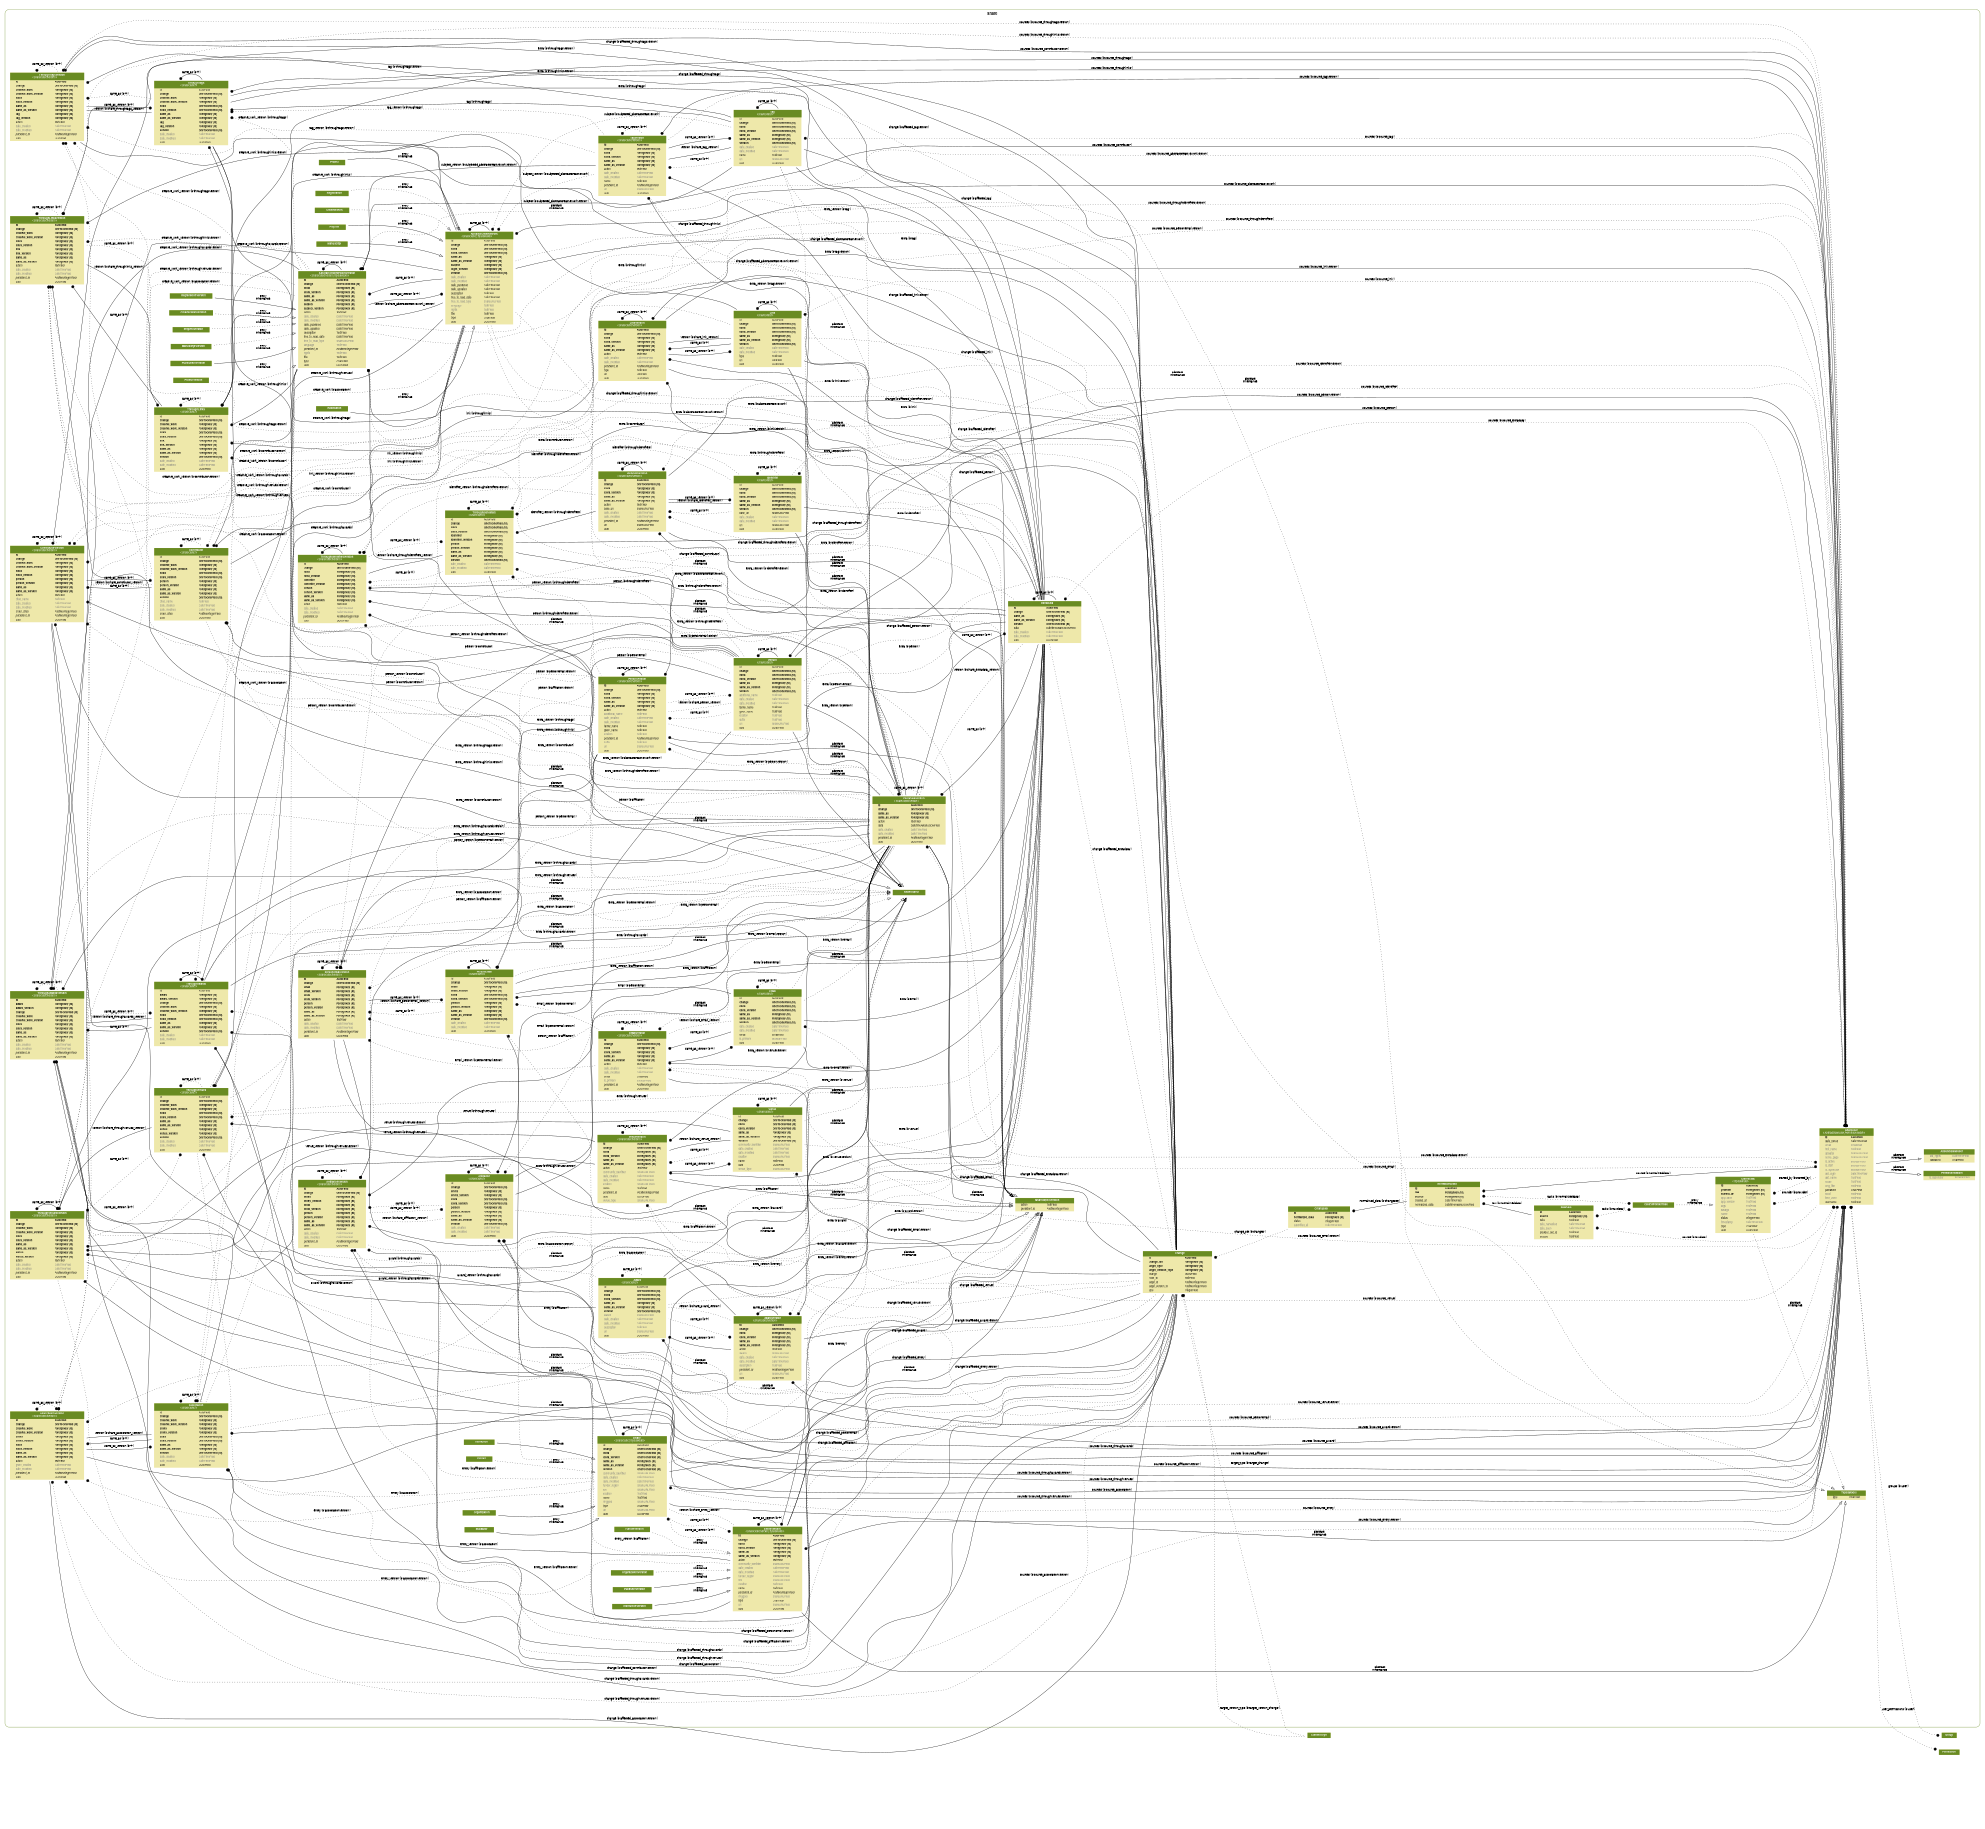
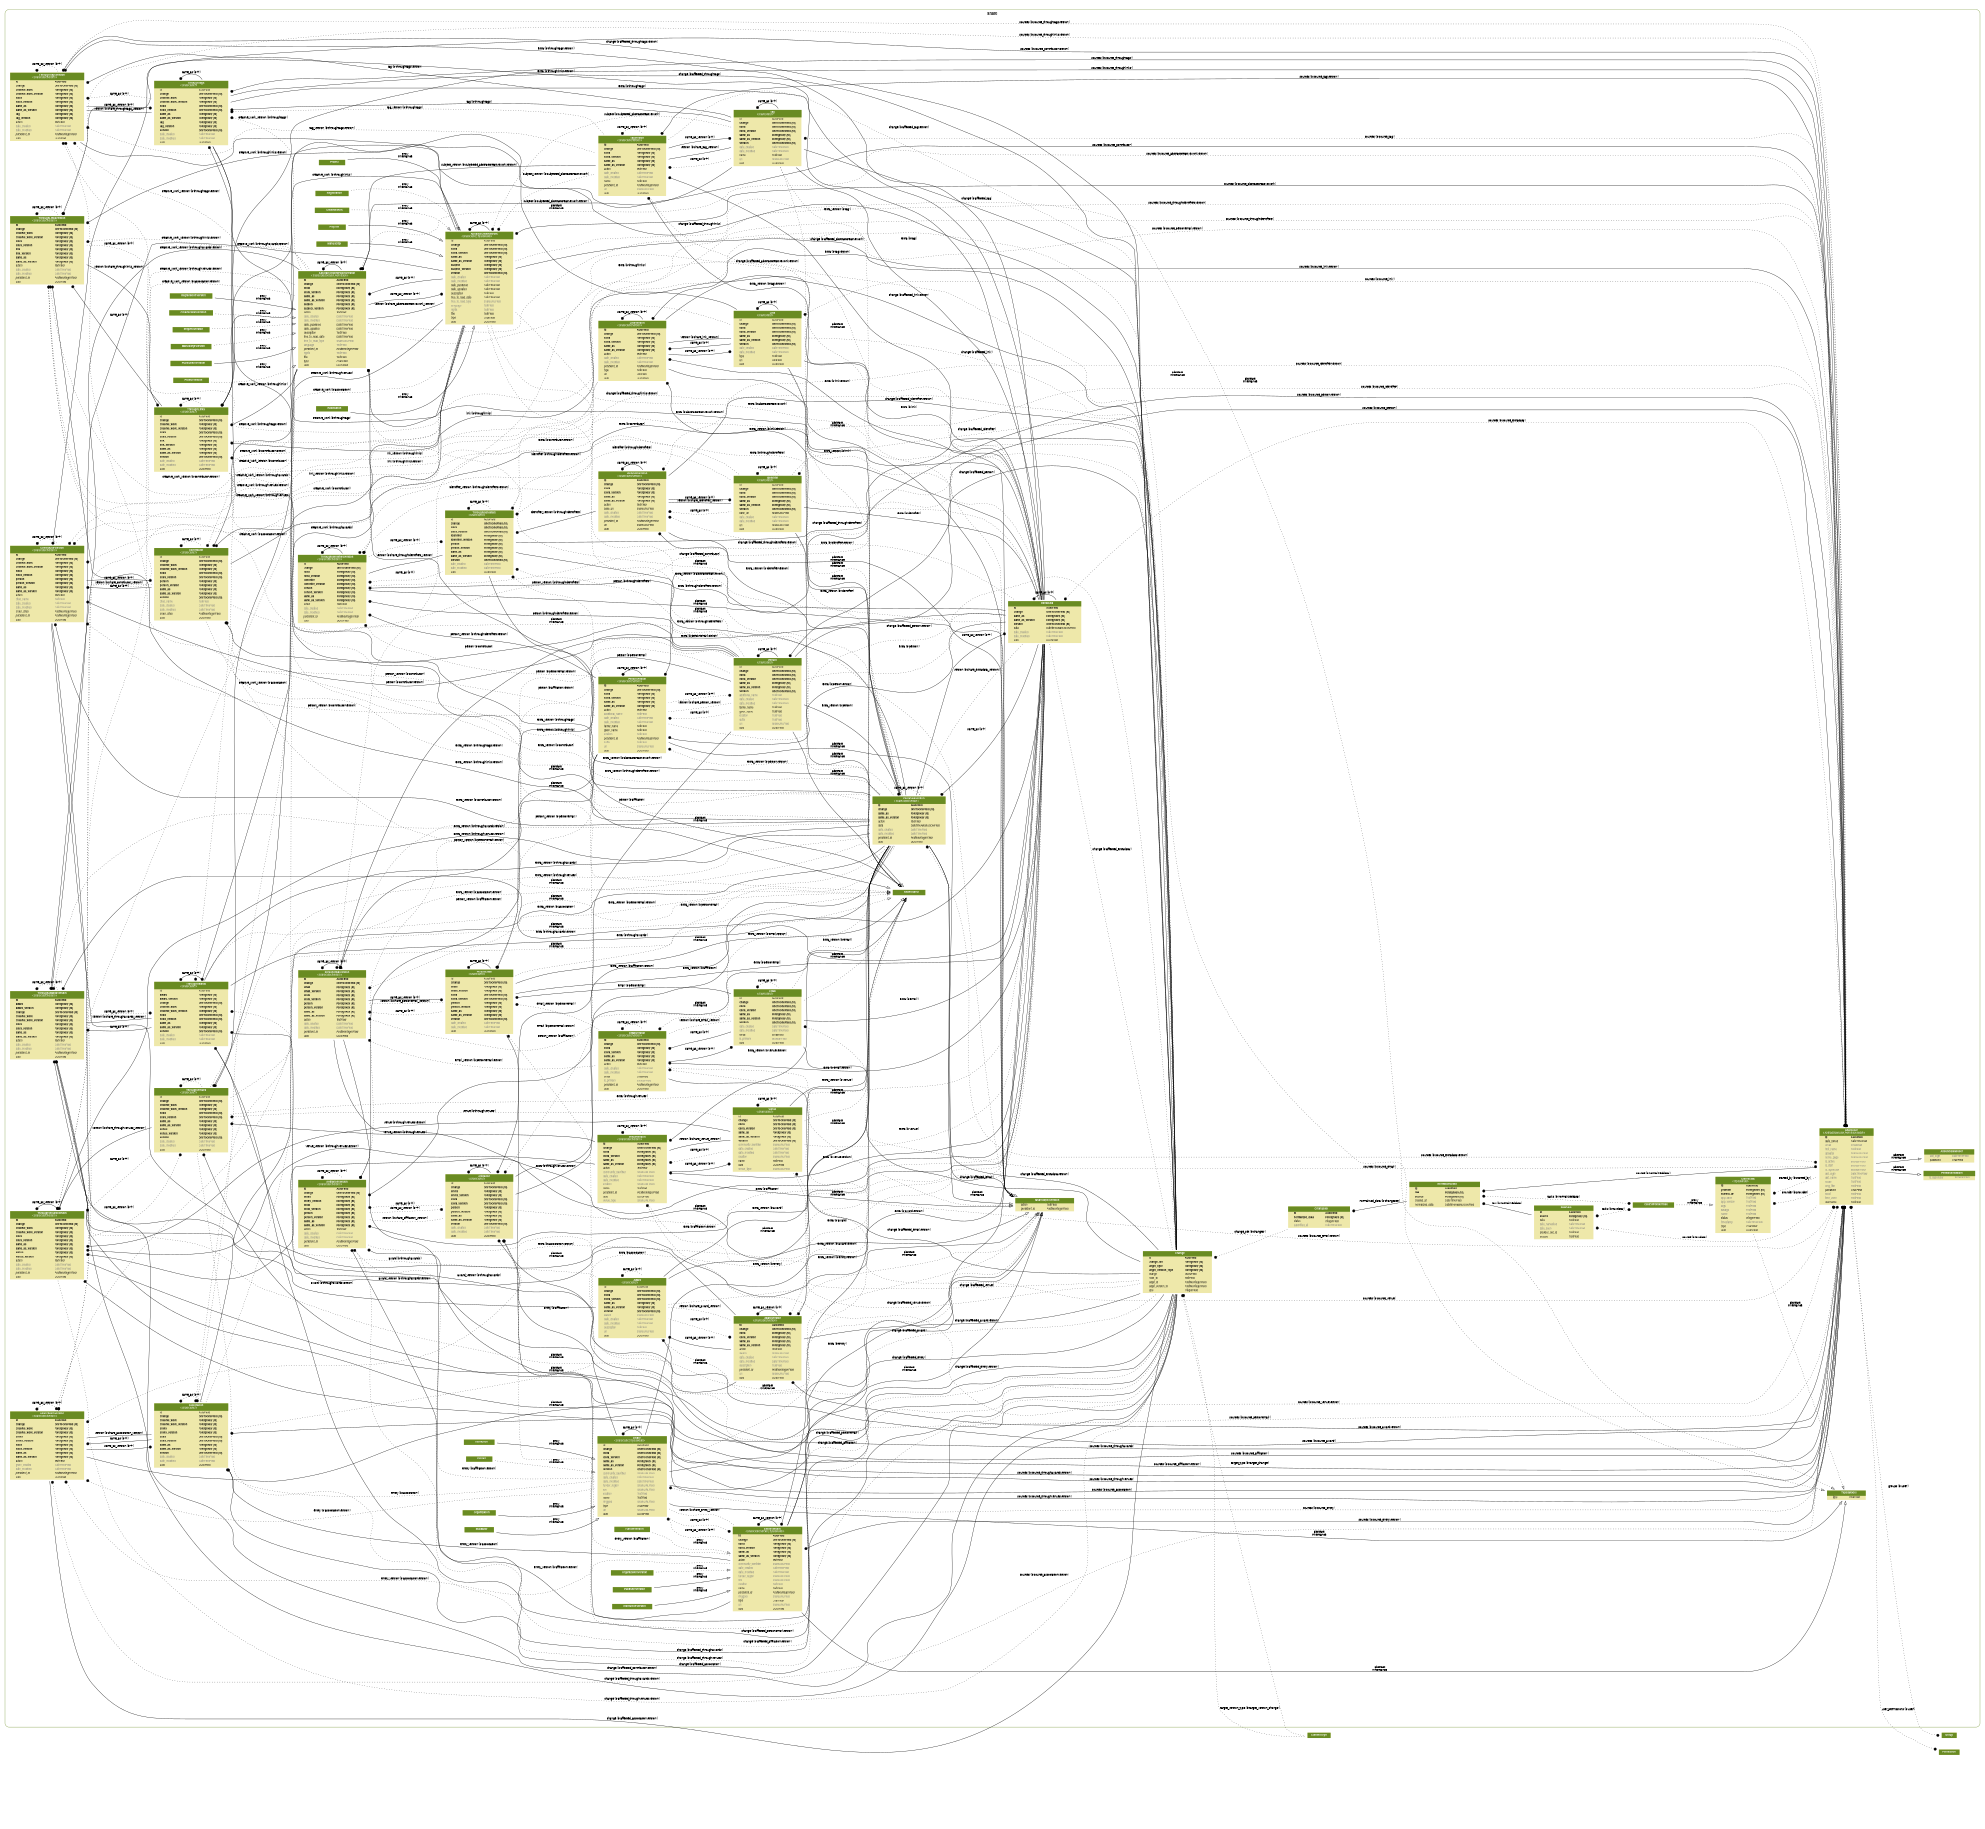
(460, 269) -> (461, 269)
(330, 276) -> (330, 276)
(1935, 1156) -> (1935, 1156)
